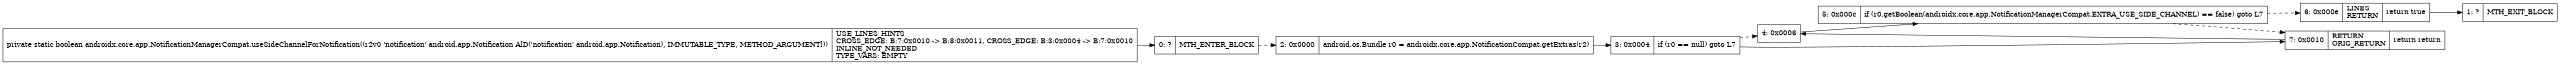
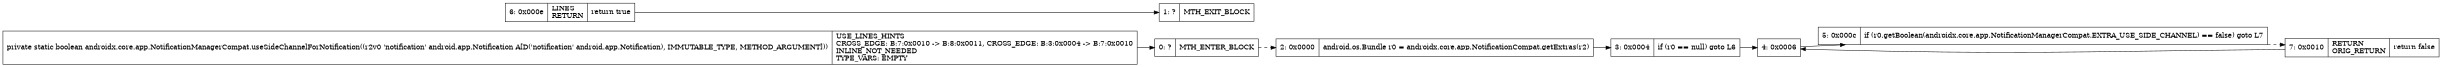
(2281, 13) -> none
(1746, 37) -> (1746, 48)
(2417, 40) -> (2414, 47)
(1697, 45) -> (1697, 47)
(2010, 45) -> none
